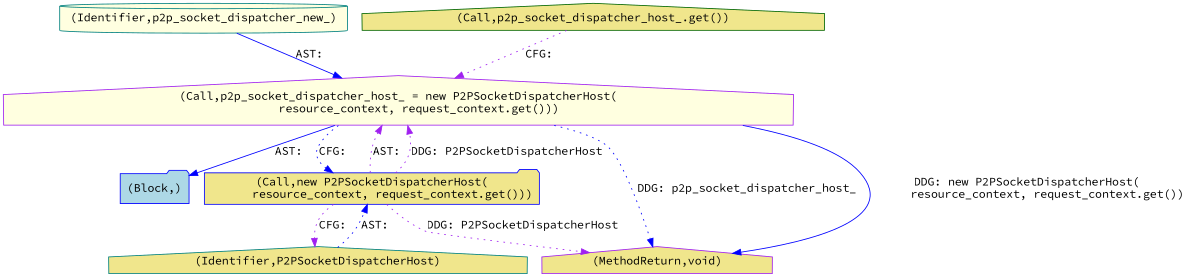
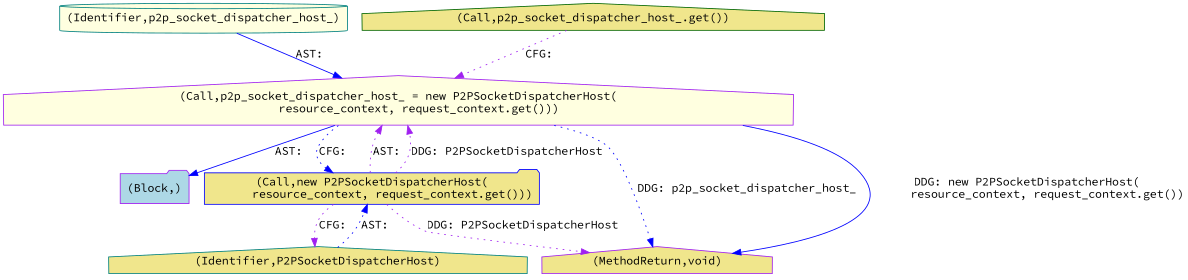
(204, 18) -> (204, 18)
(155, 189) -> (155, 189)
